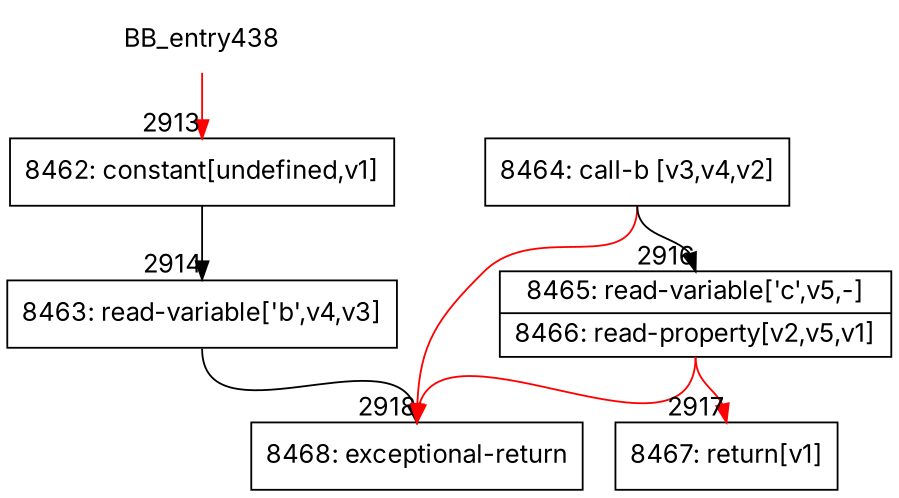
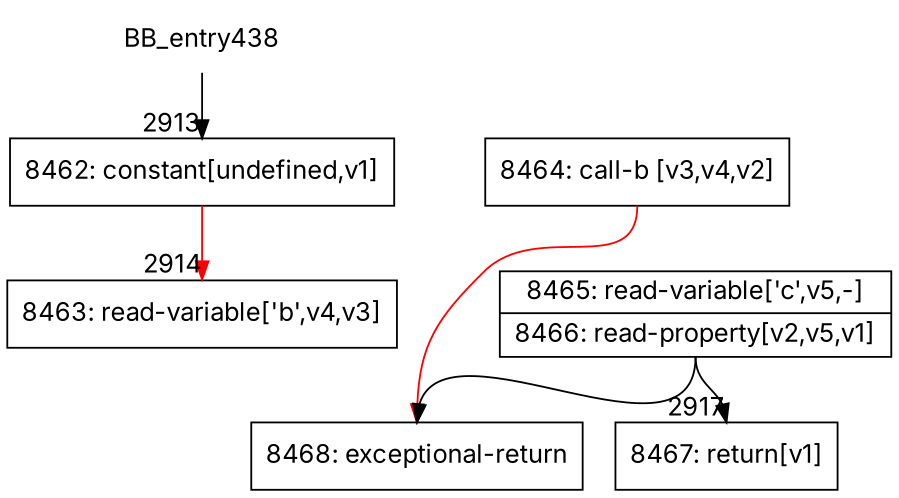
(202, 96) -> (202, 96)
(202, 233) -> (202, 233)
(658, 234) -> none
(705, 383) -> (705, 383)
(301, 387) -> none
(565, 392) -> (565, 392)
